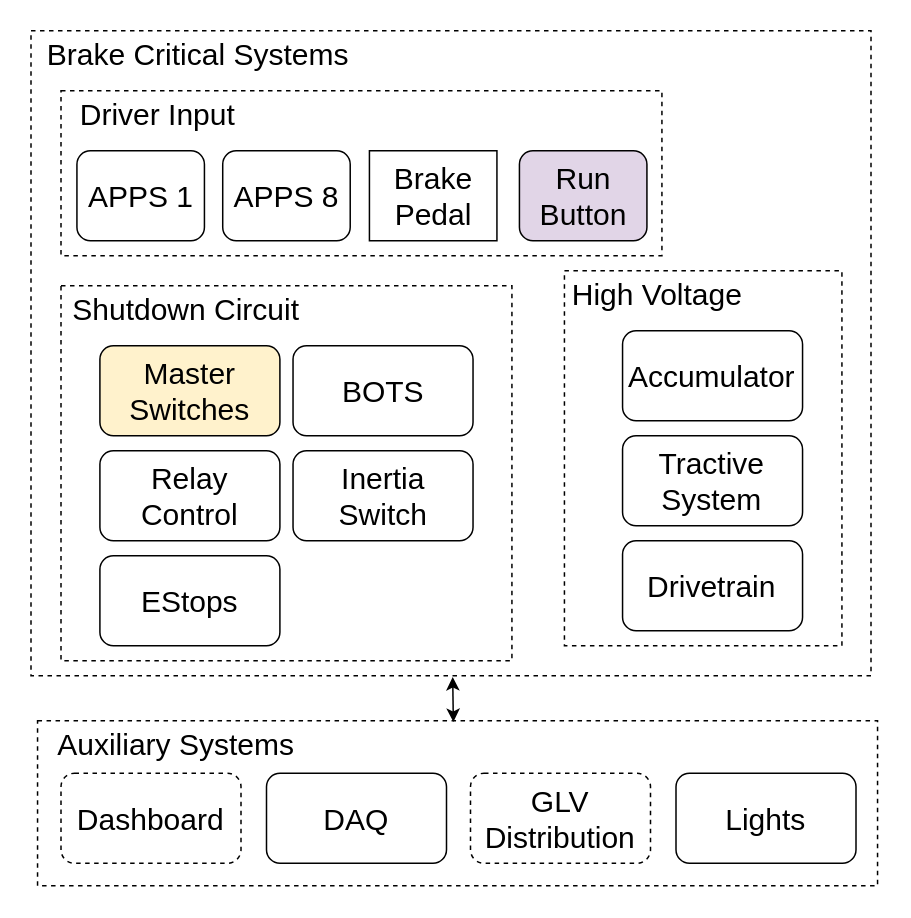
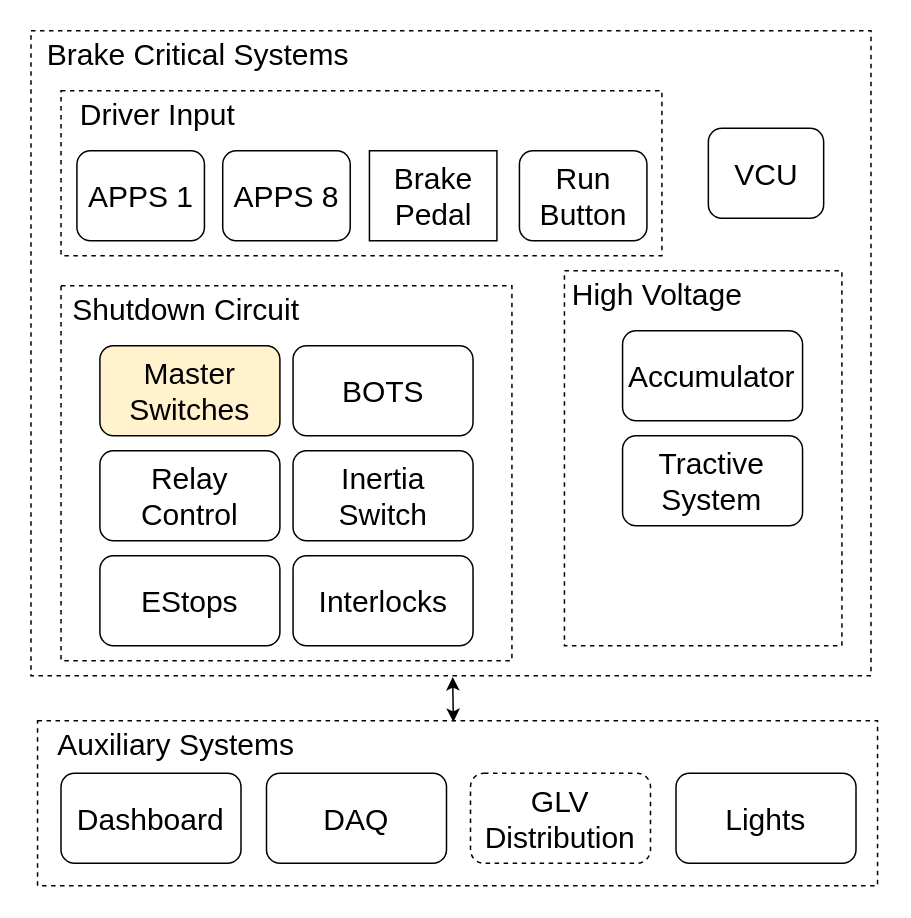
none -> (766, 173)
(583, 196) -> (583, 196)
(712, 586) -> none
none -> (383, 601)
(151, 818) -> (151, 818)
